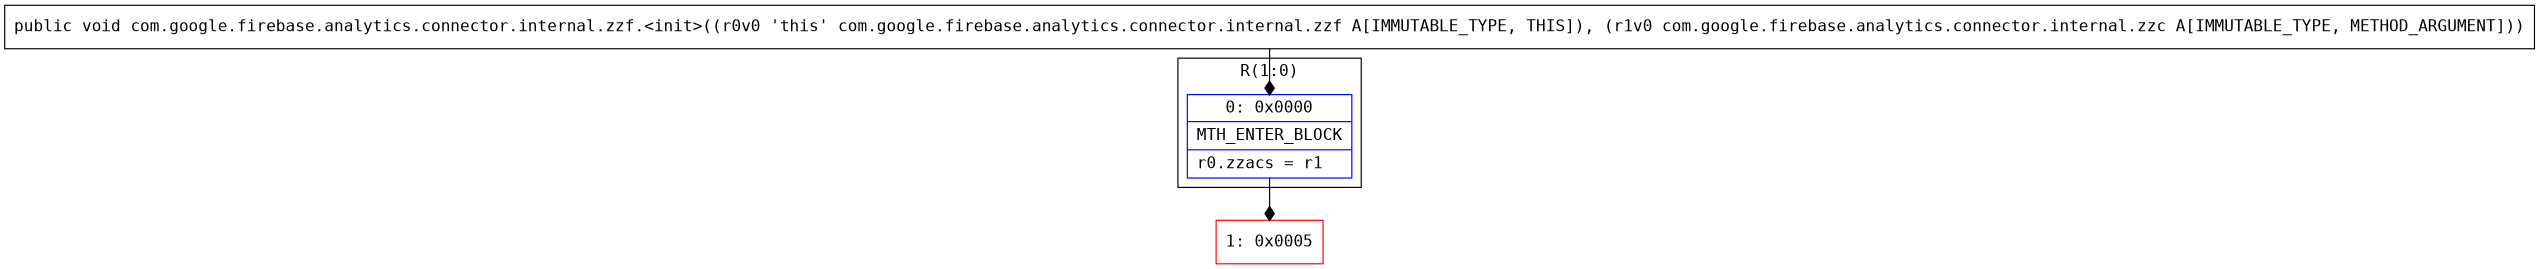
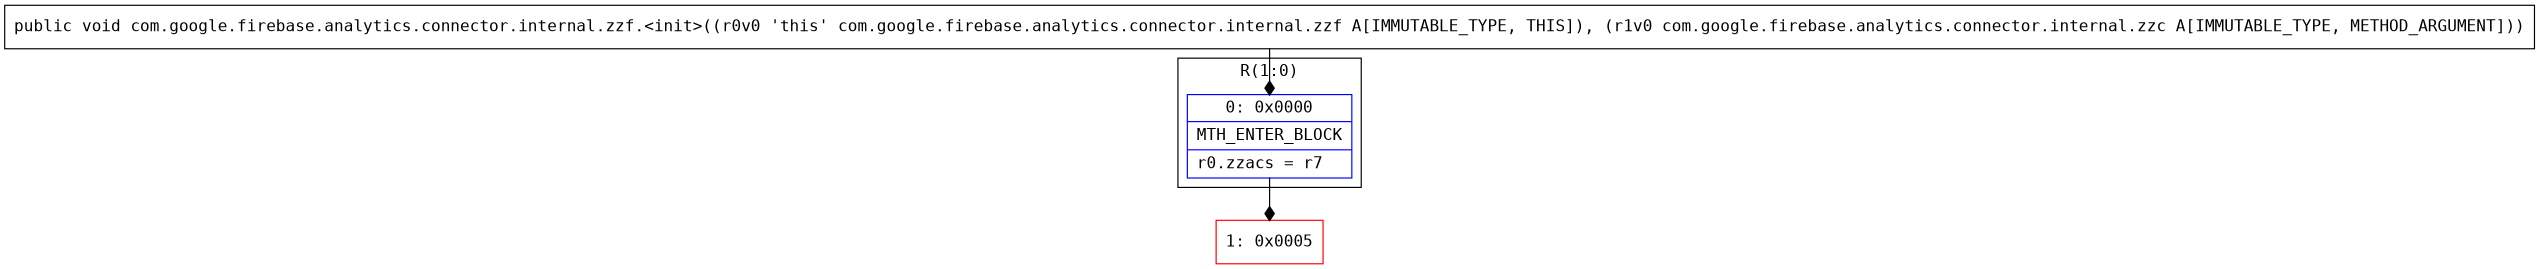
(1260, 163) -> (1260, 163)
